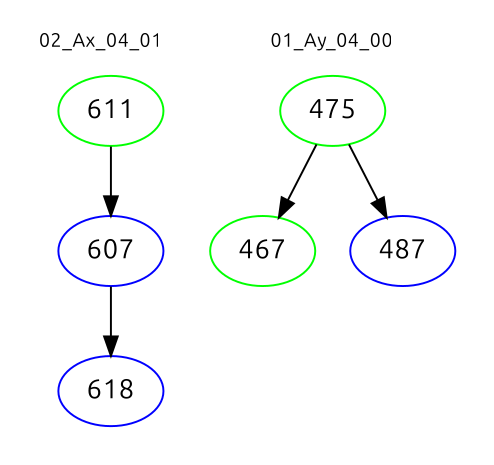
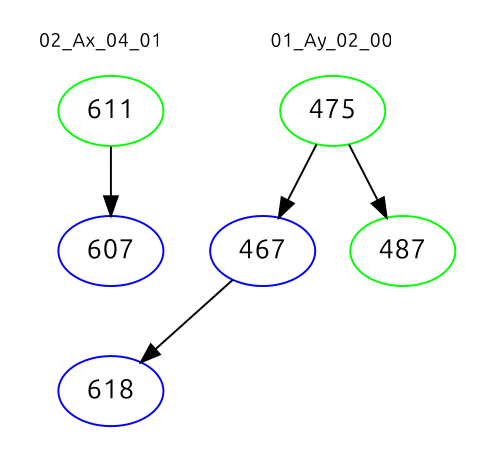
(333, 42) -> (333, 42)
(263, 251) -> (263, 251)
(403, 251) -> (403, 251)
(111, 312) -> (194, 315)
